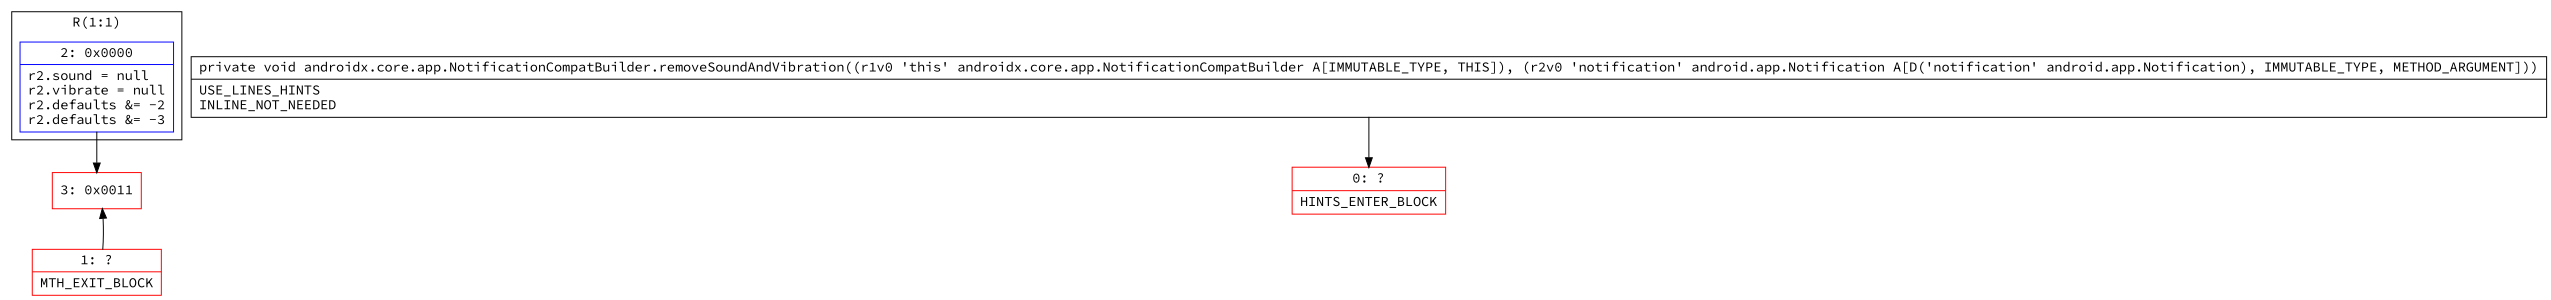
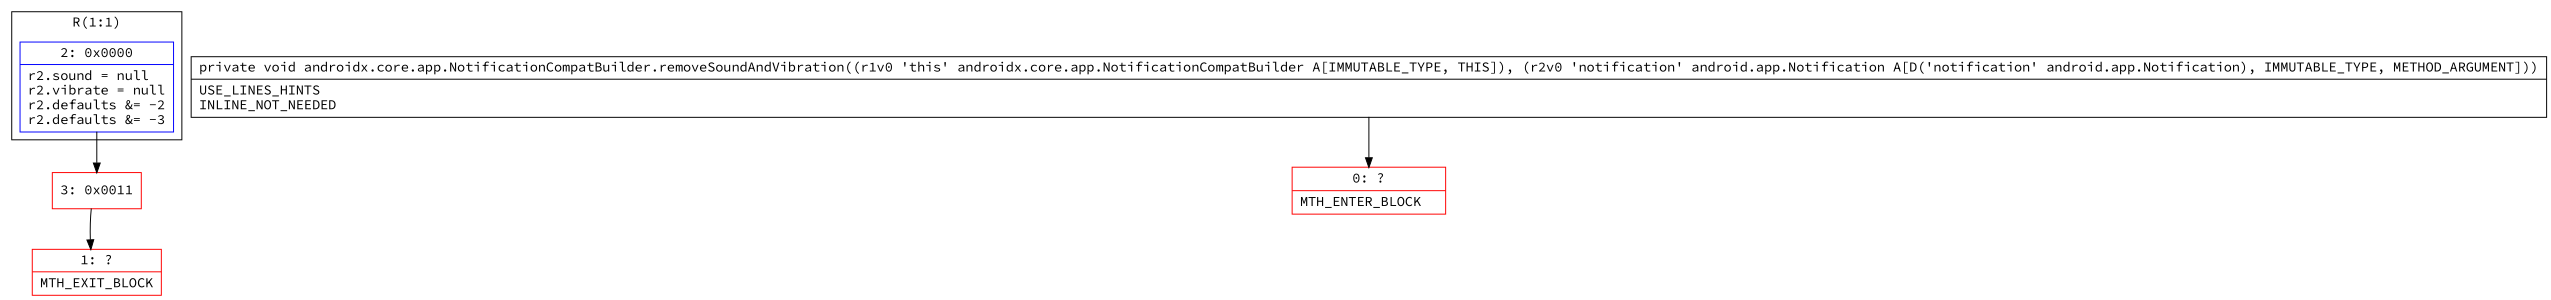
(1369, 202) -> (1361, 202)
(103, 234) -> (90, 224)
